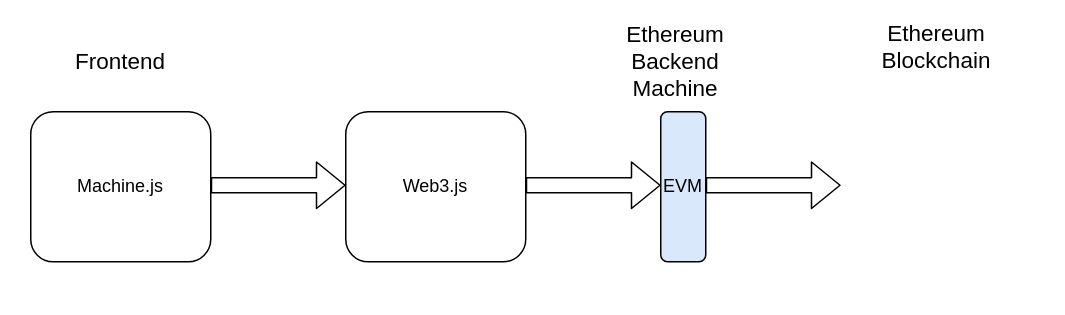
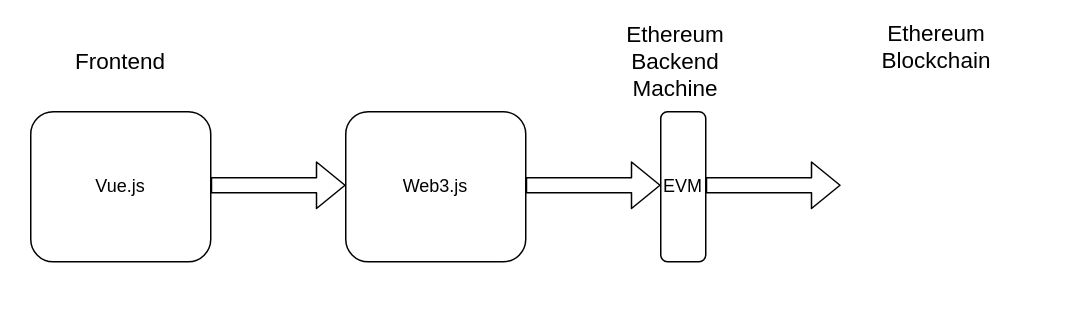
(121, 187) -> (121, 187)
(683, 187) -> (683, 187)
